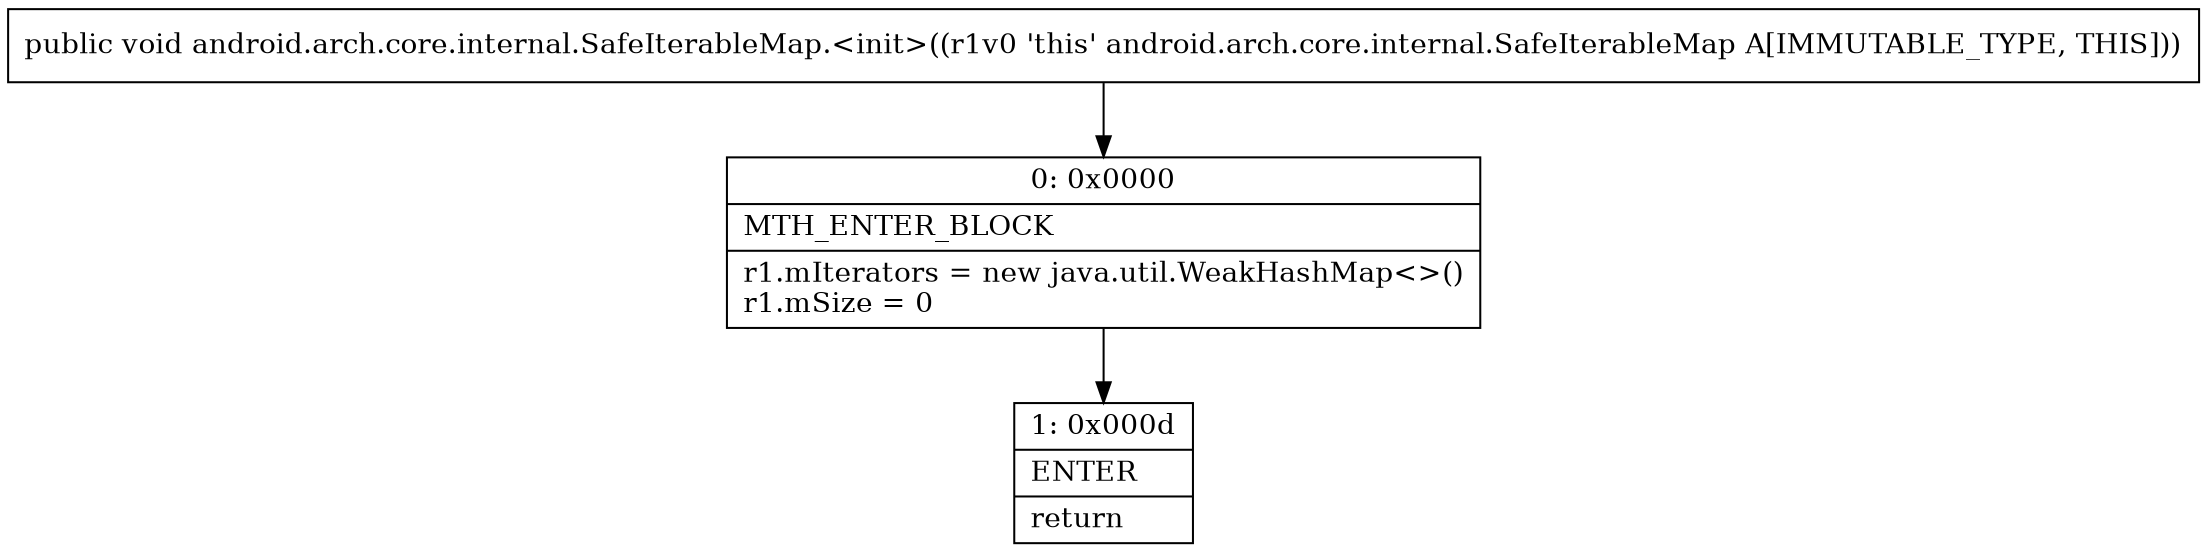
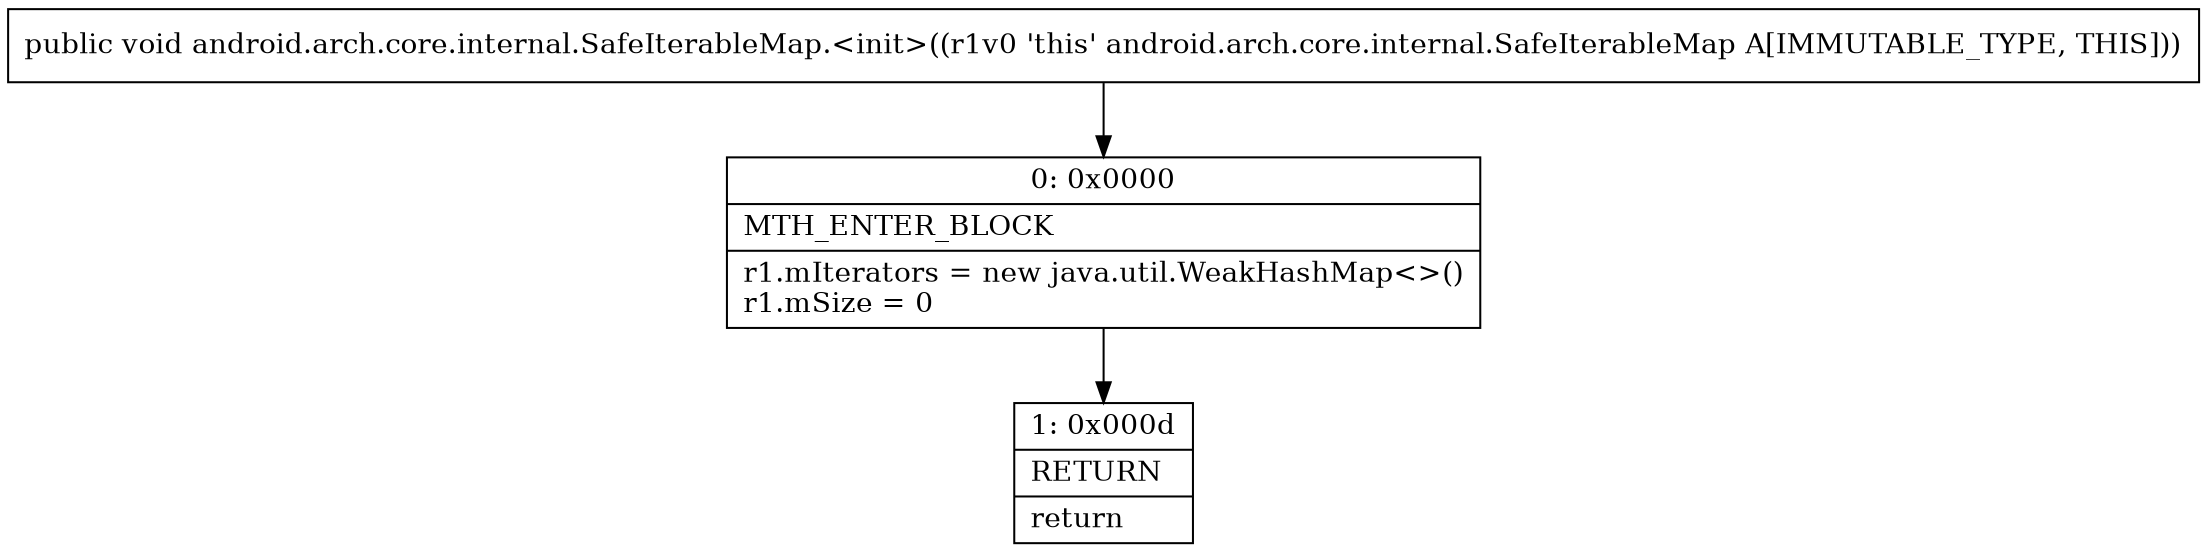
(1084, 472) -> (1096, 472)
